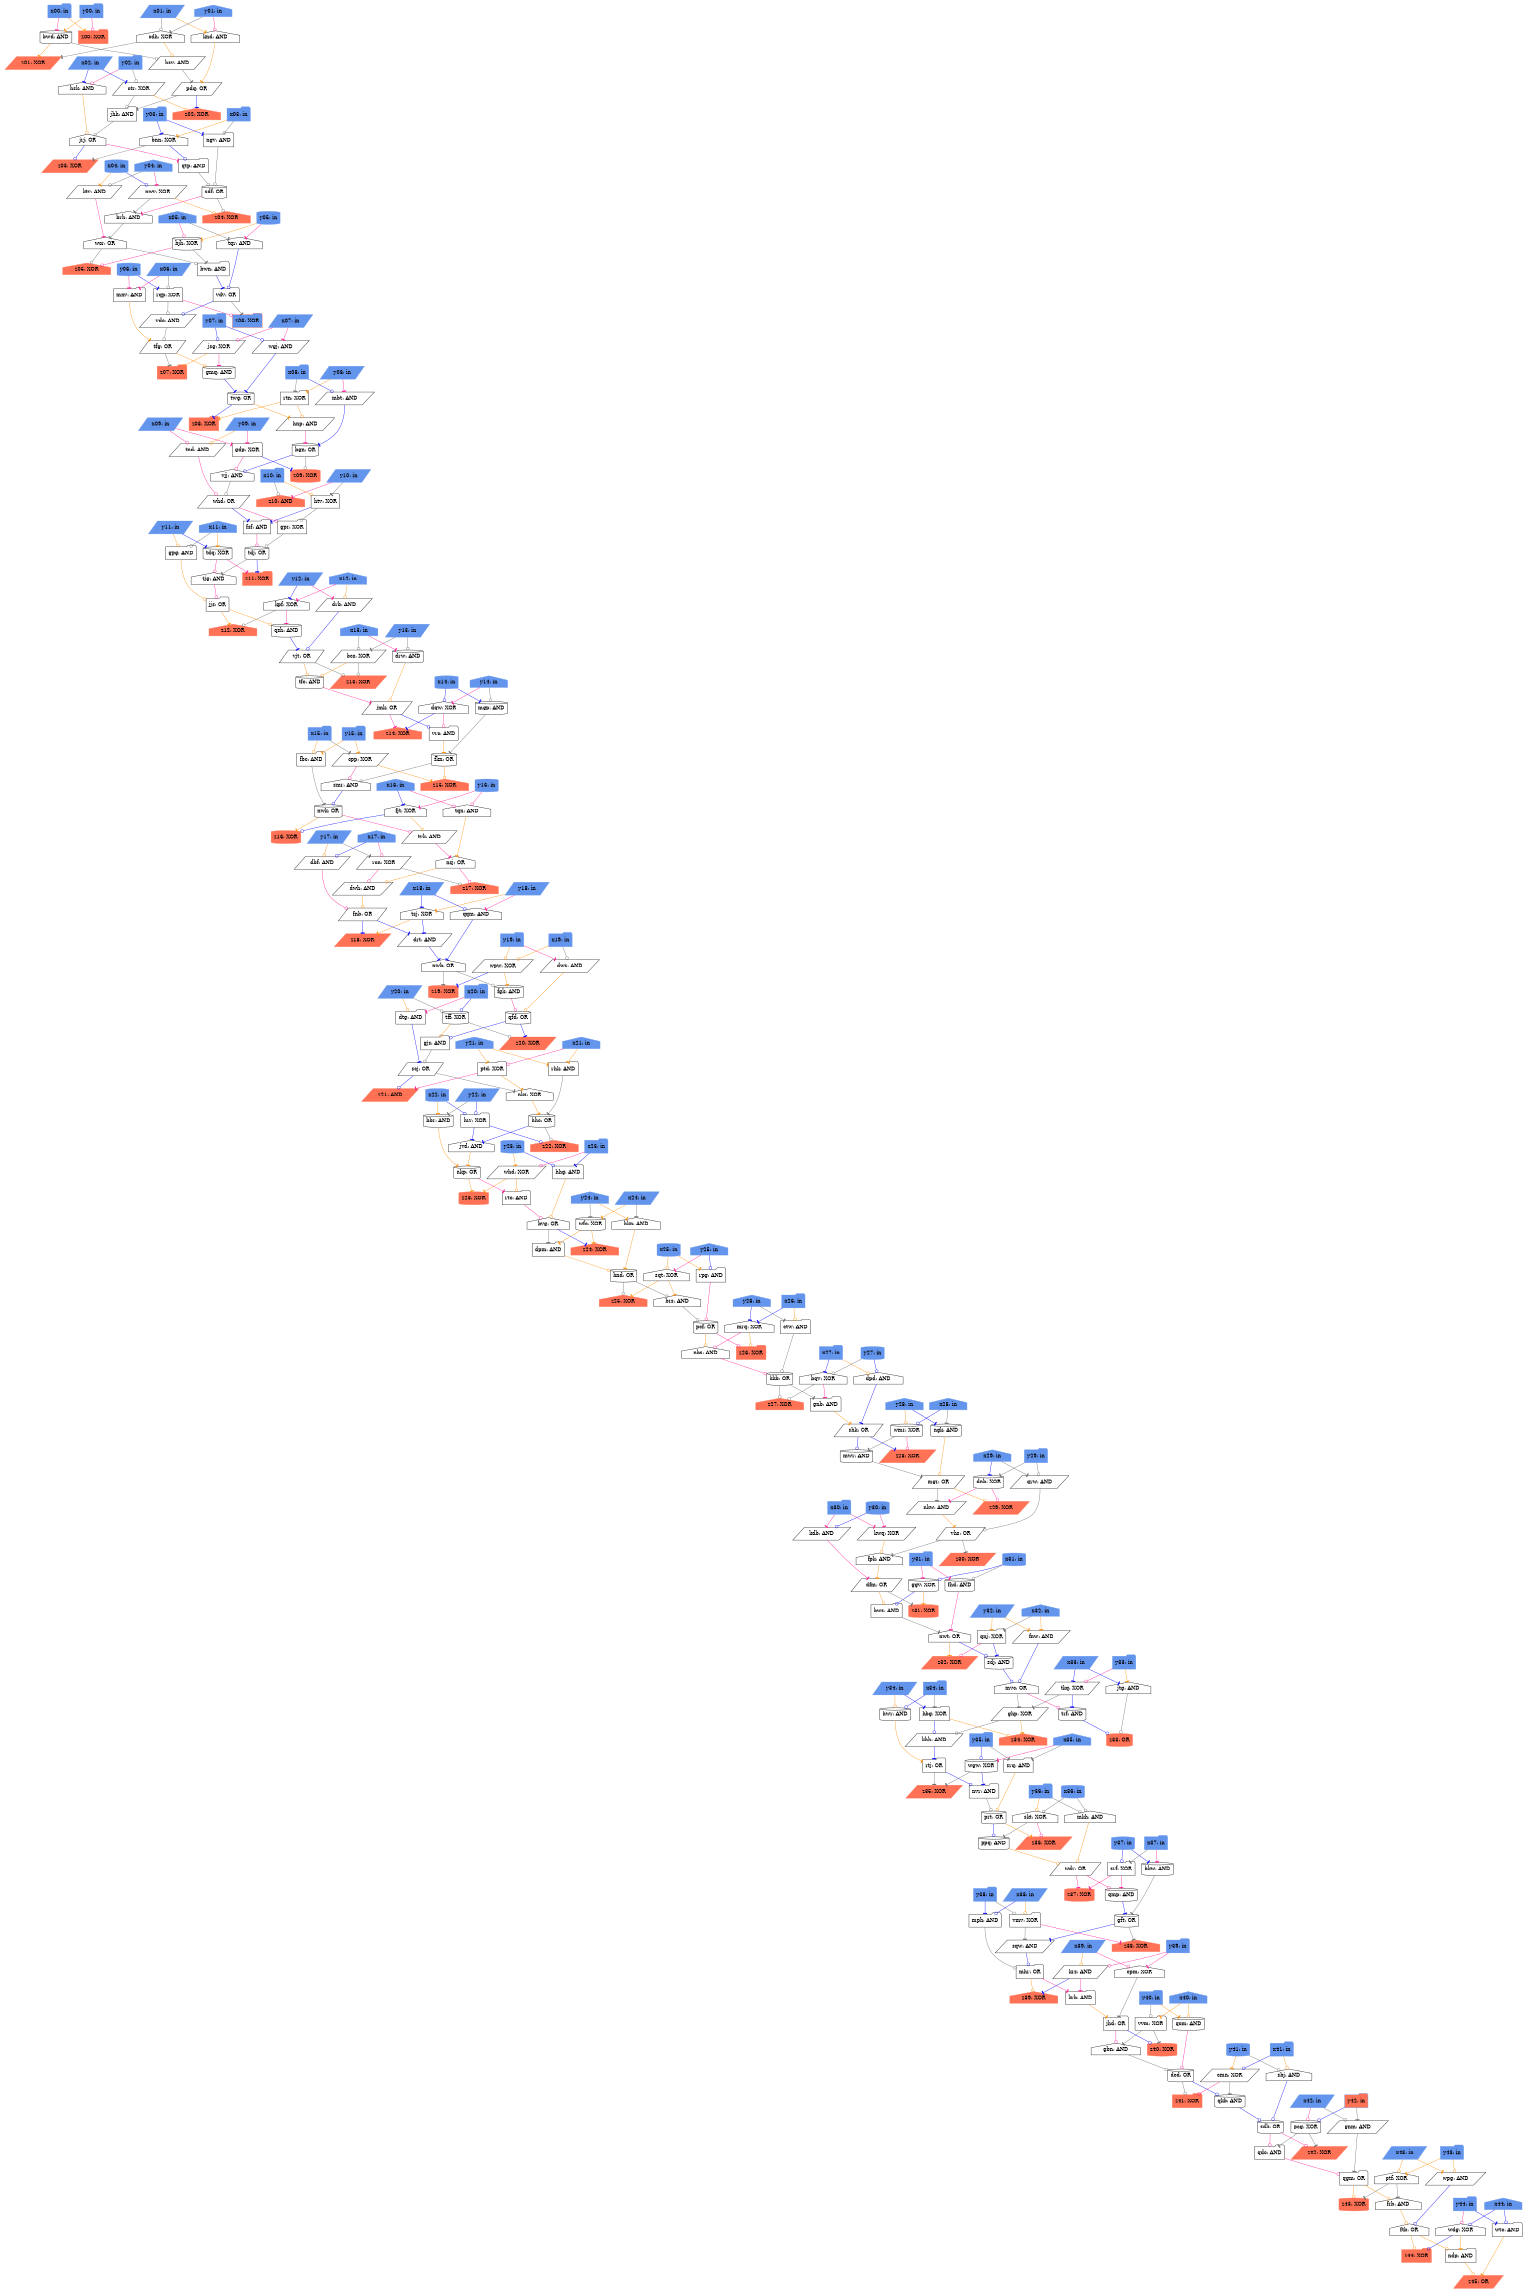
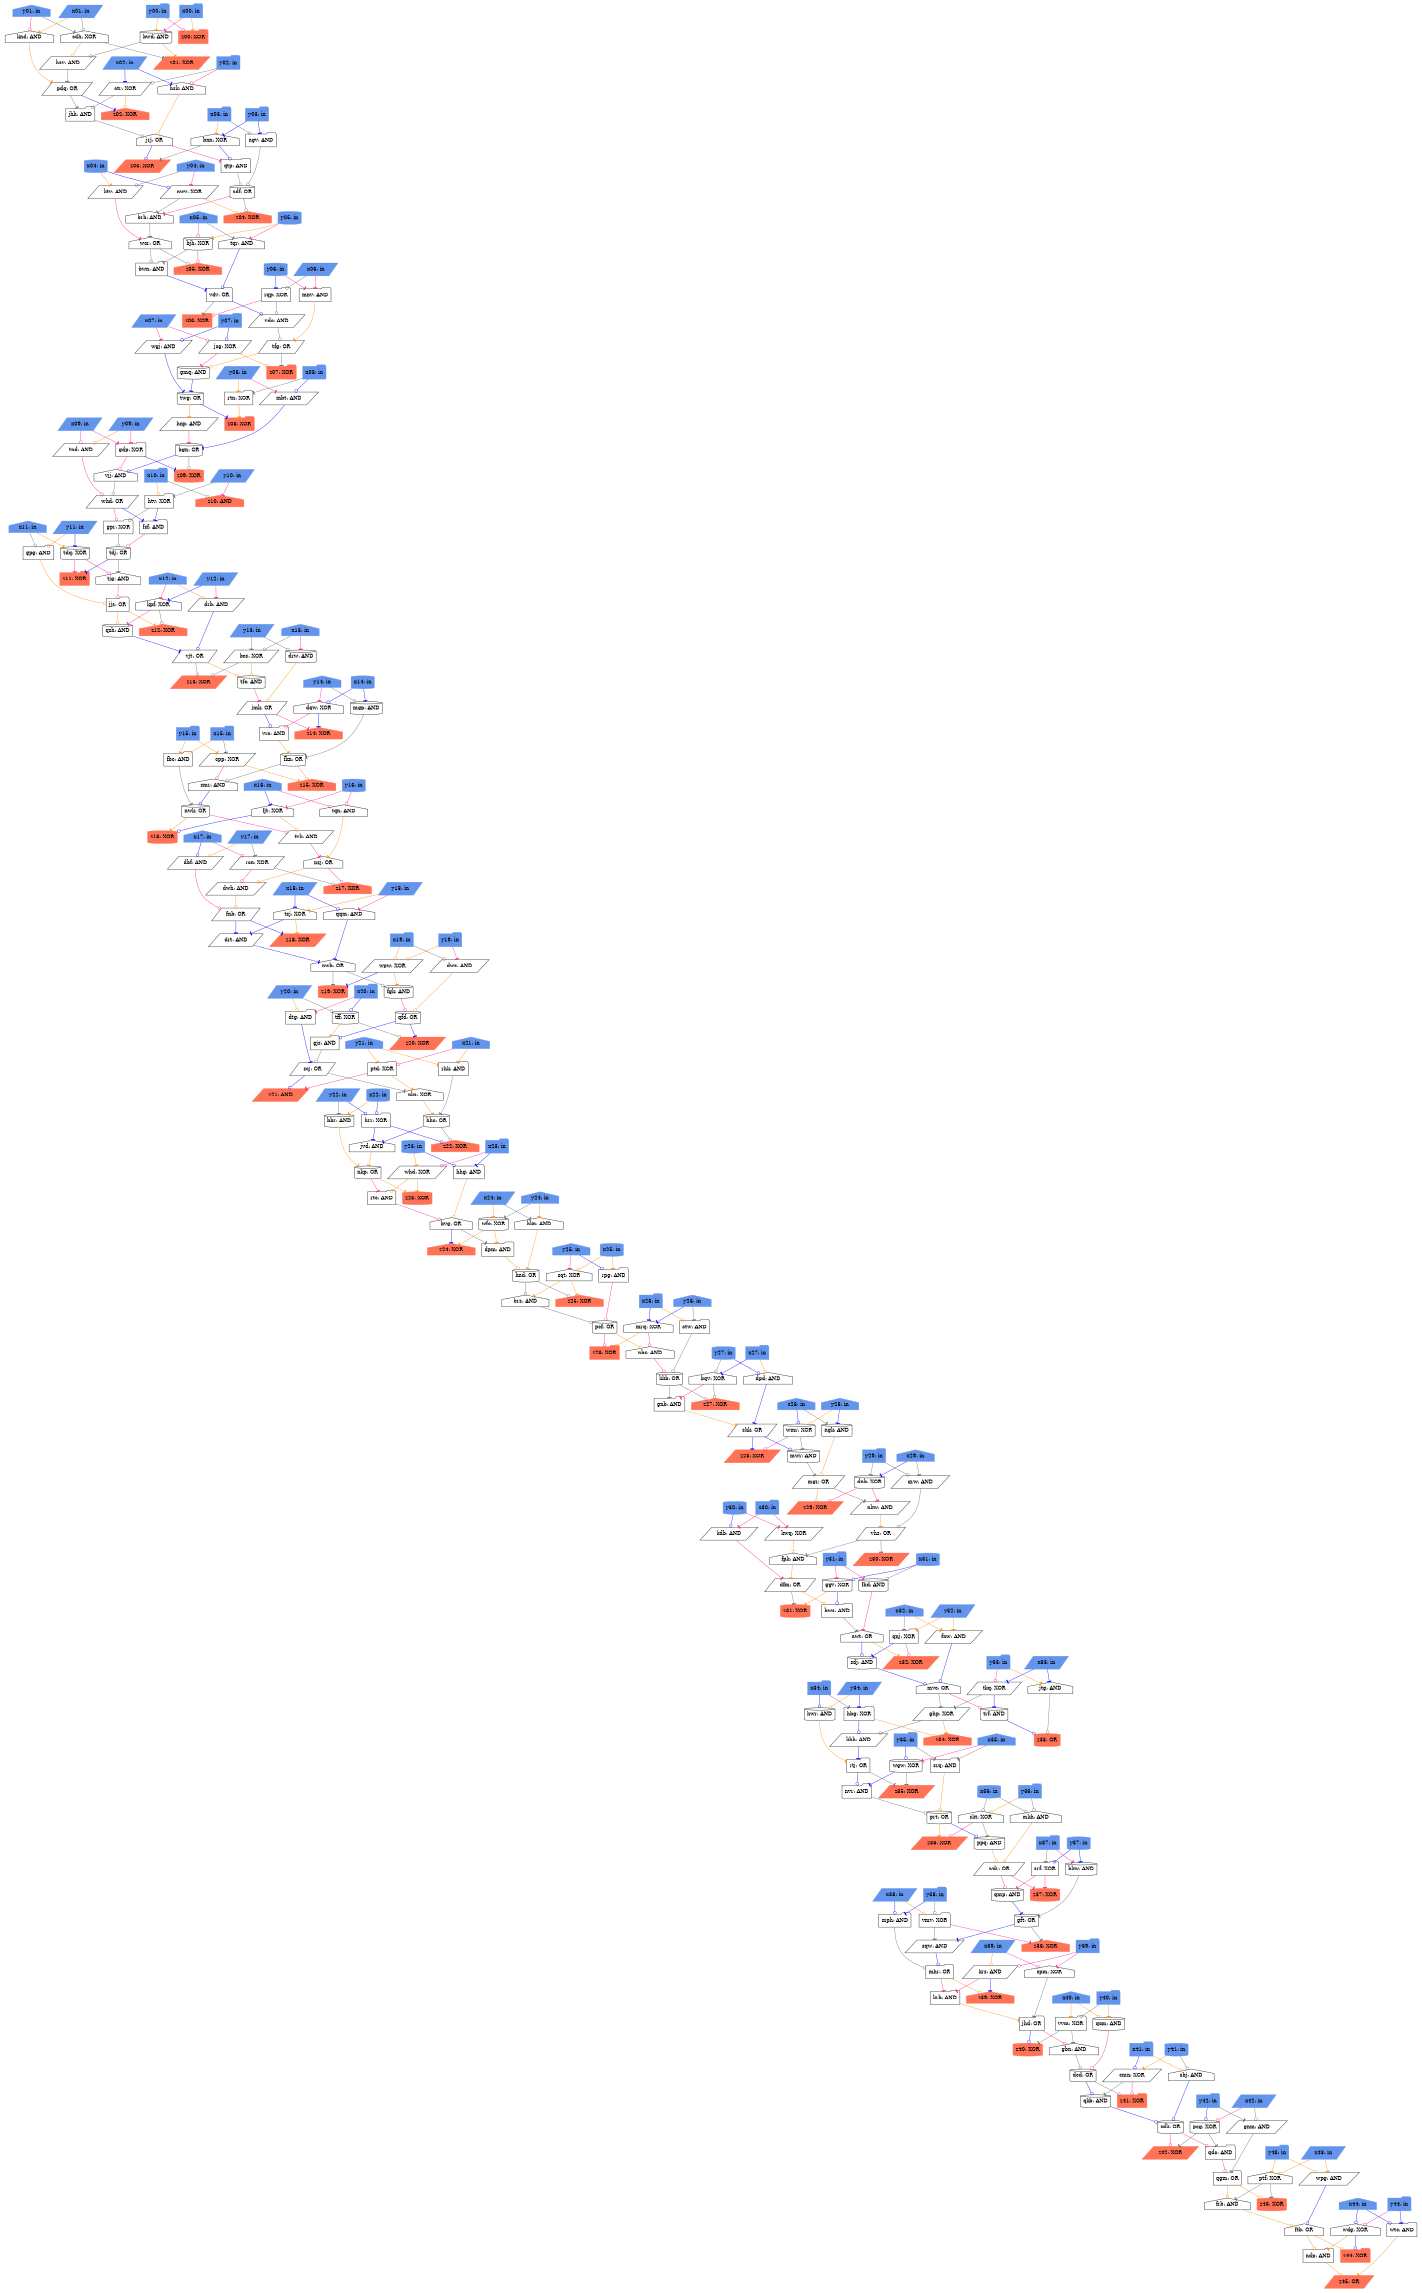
(247, 321) -> (197, 321)
(299, 410) -> none
(1356, 2101) -> (1208, 2101)
